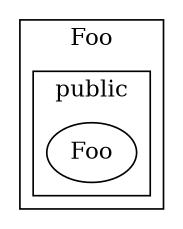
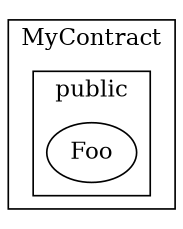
(92, 39) -> (92, 39)
